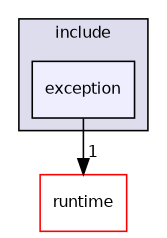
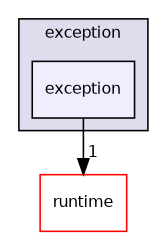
(83, 34) -> (83, 34)
